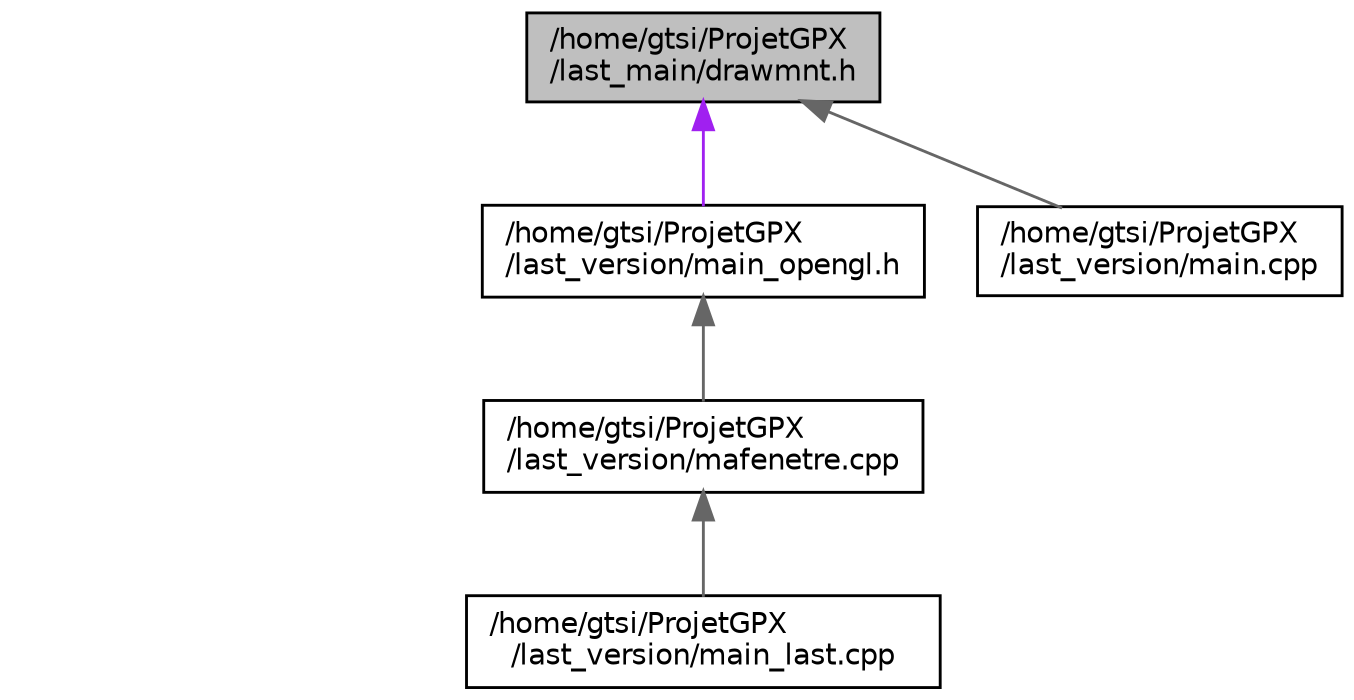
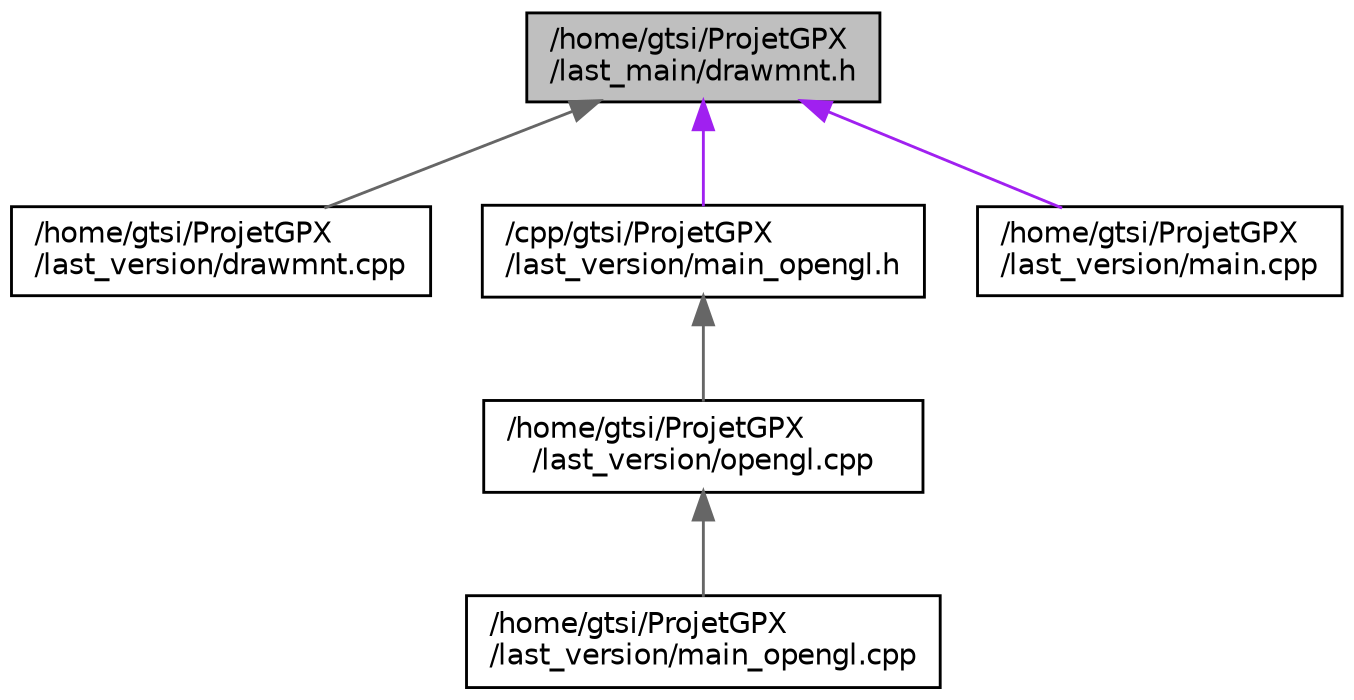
(945, 160) -> (945, 160)
none -> (221, 251)
(703, 251) -> (703, 251)
(703, 446) -> (703, 446)
(703, 642) -> (703, 642)
